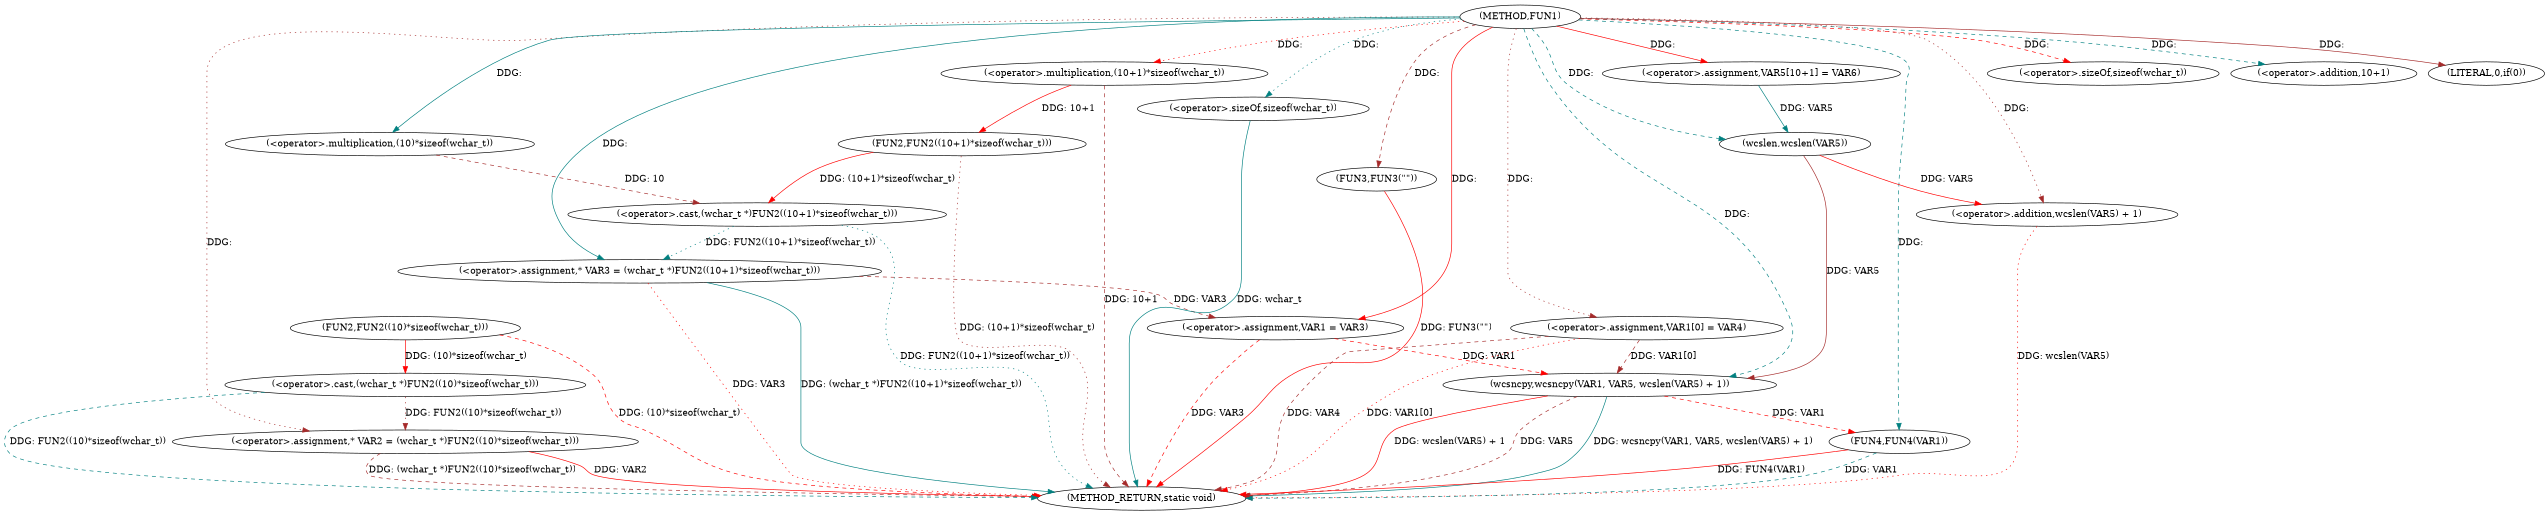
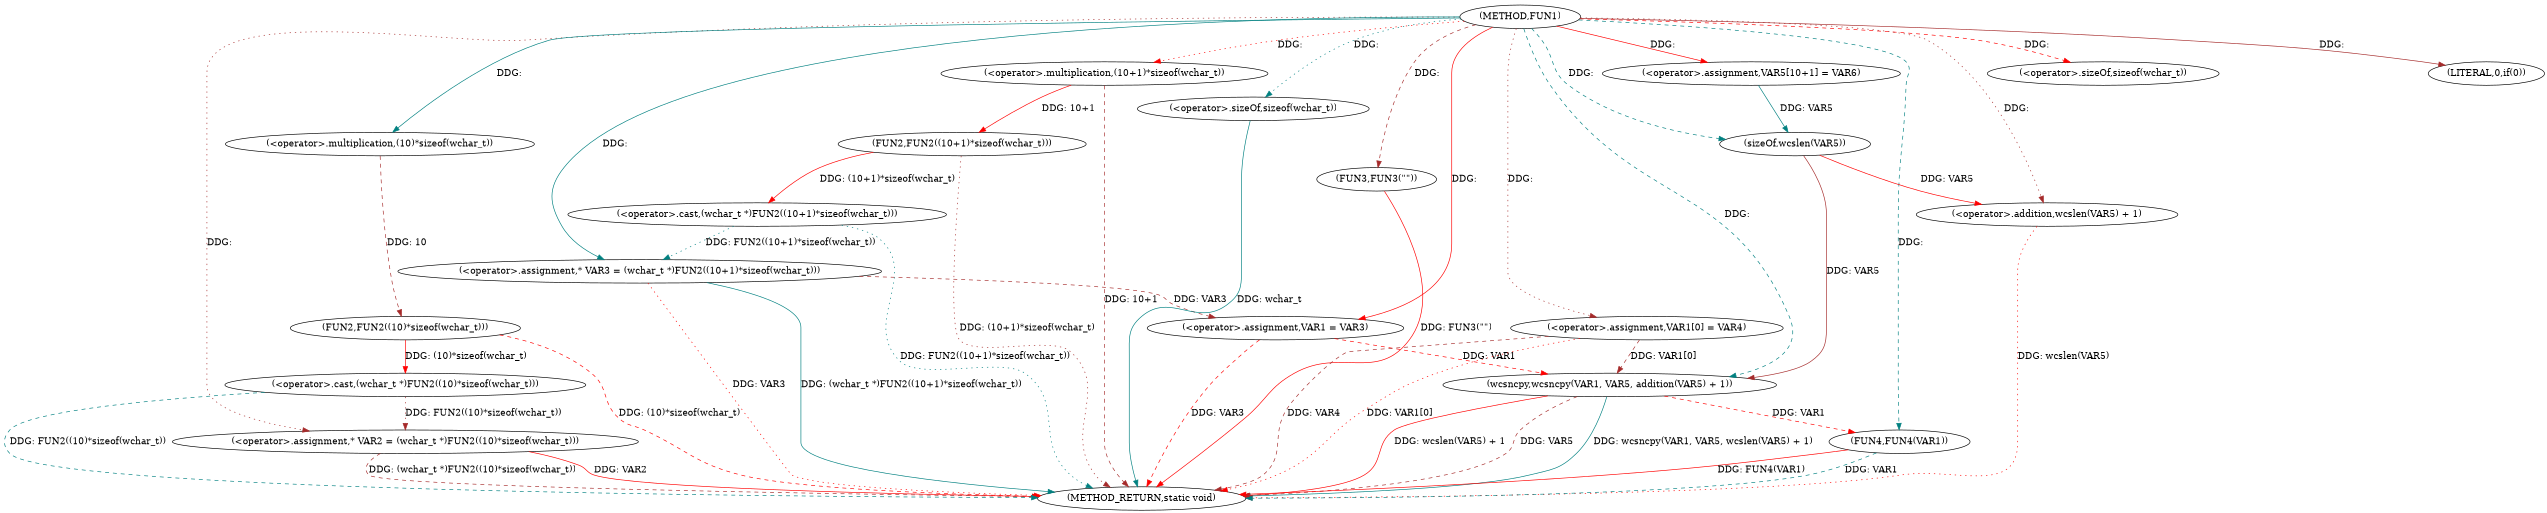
(2324, 74) -> none
(1795, 144) -> (1795, 144)
(565, 179) -> (385, 234)
(1610, 385) -> (1610, 385)
